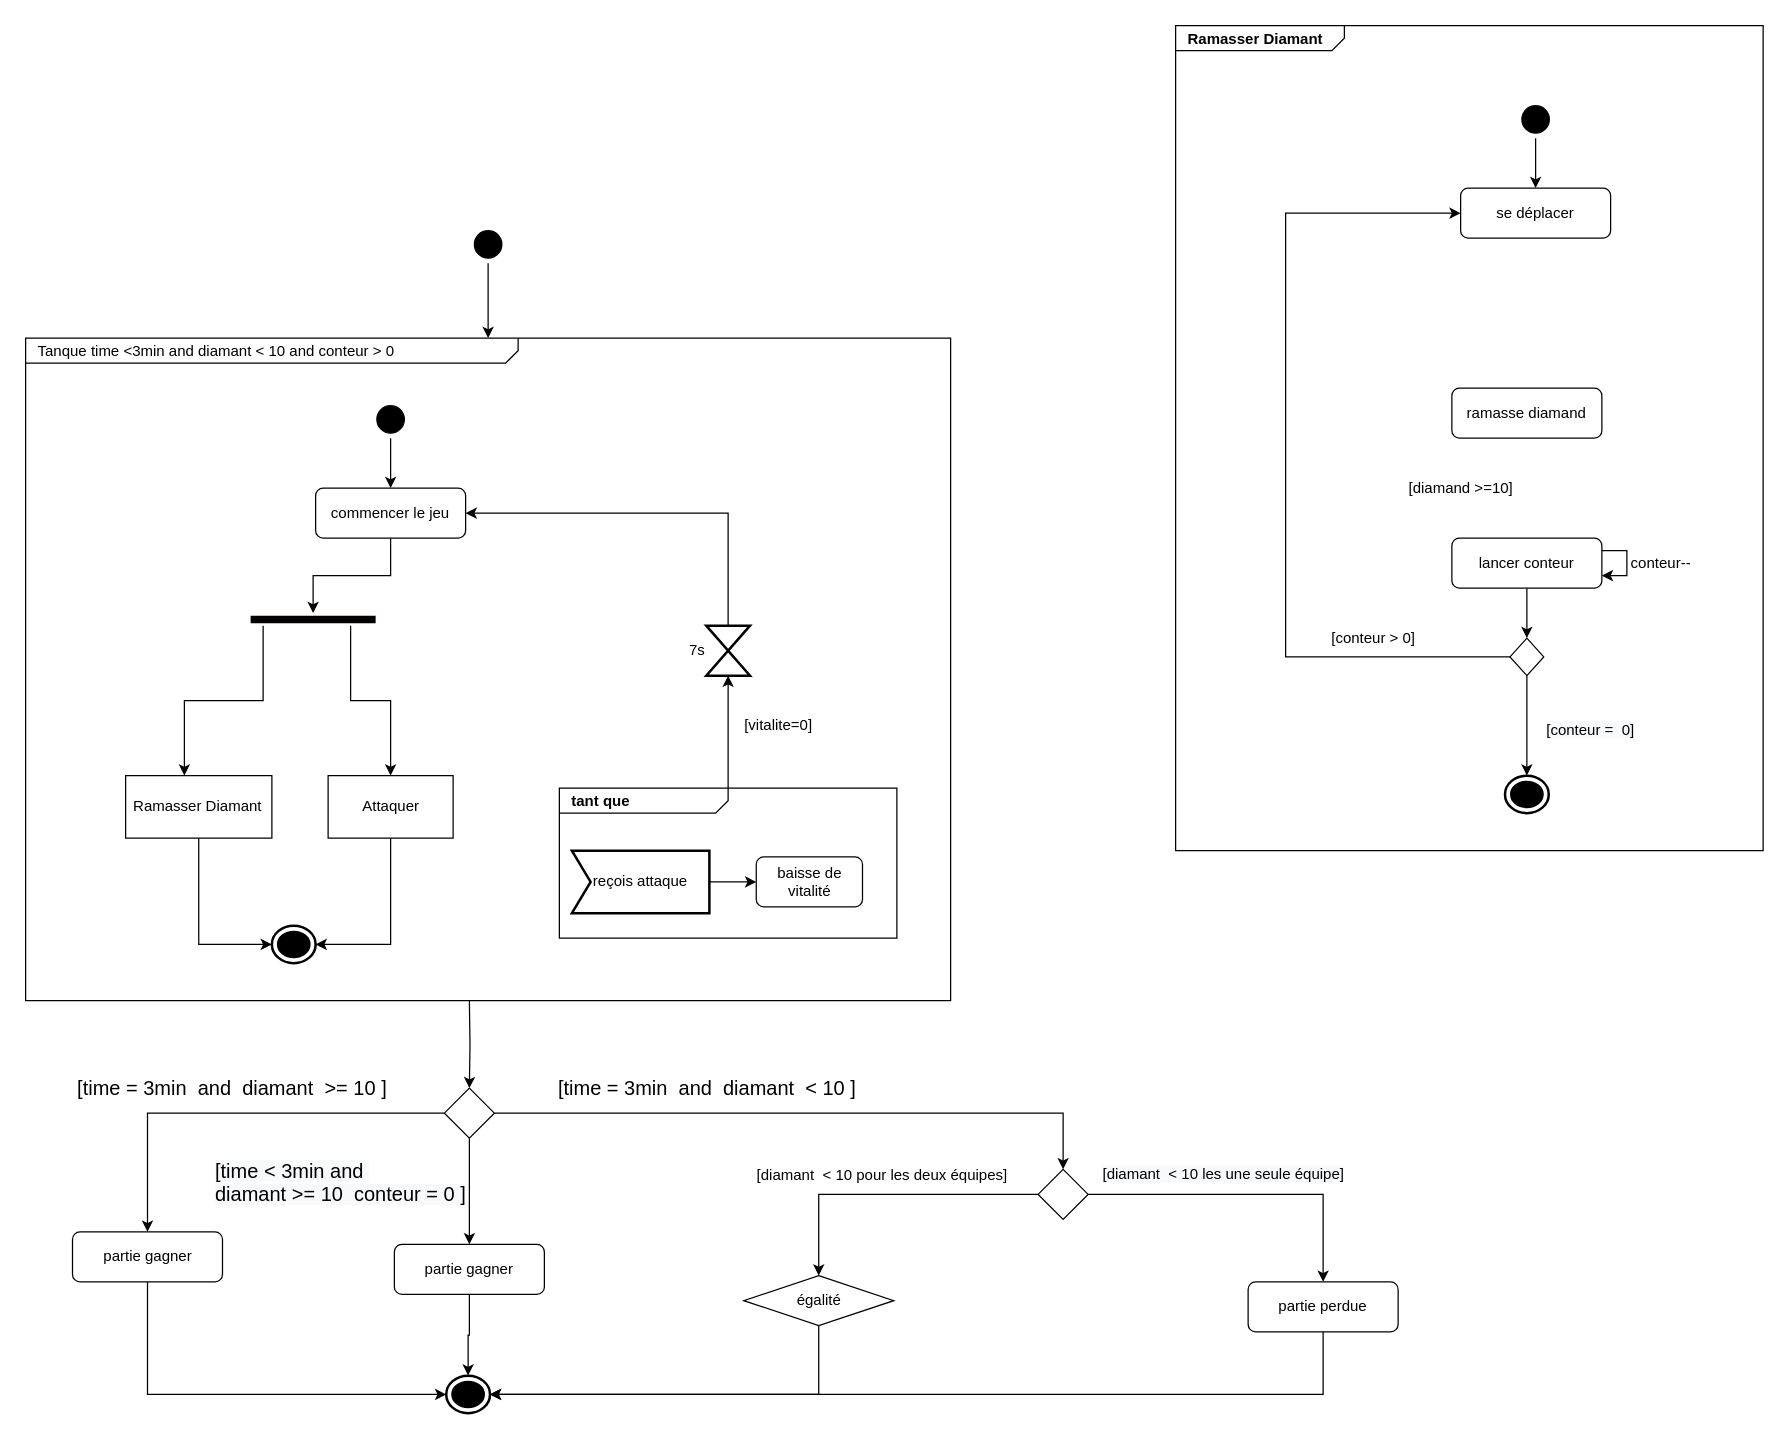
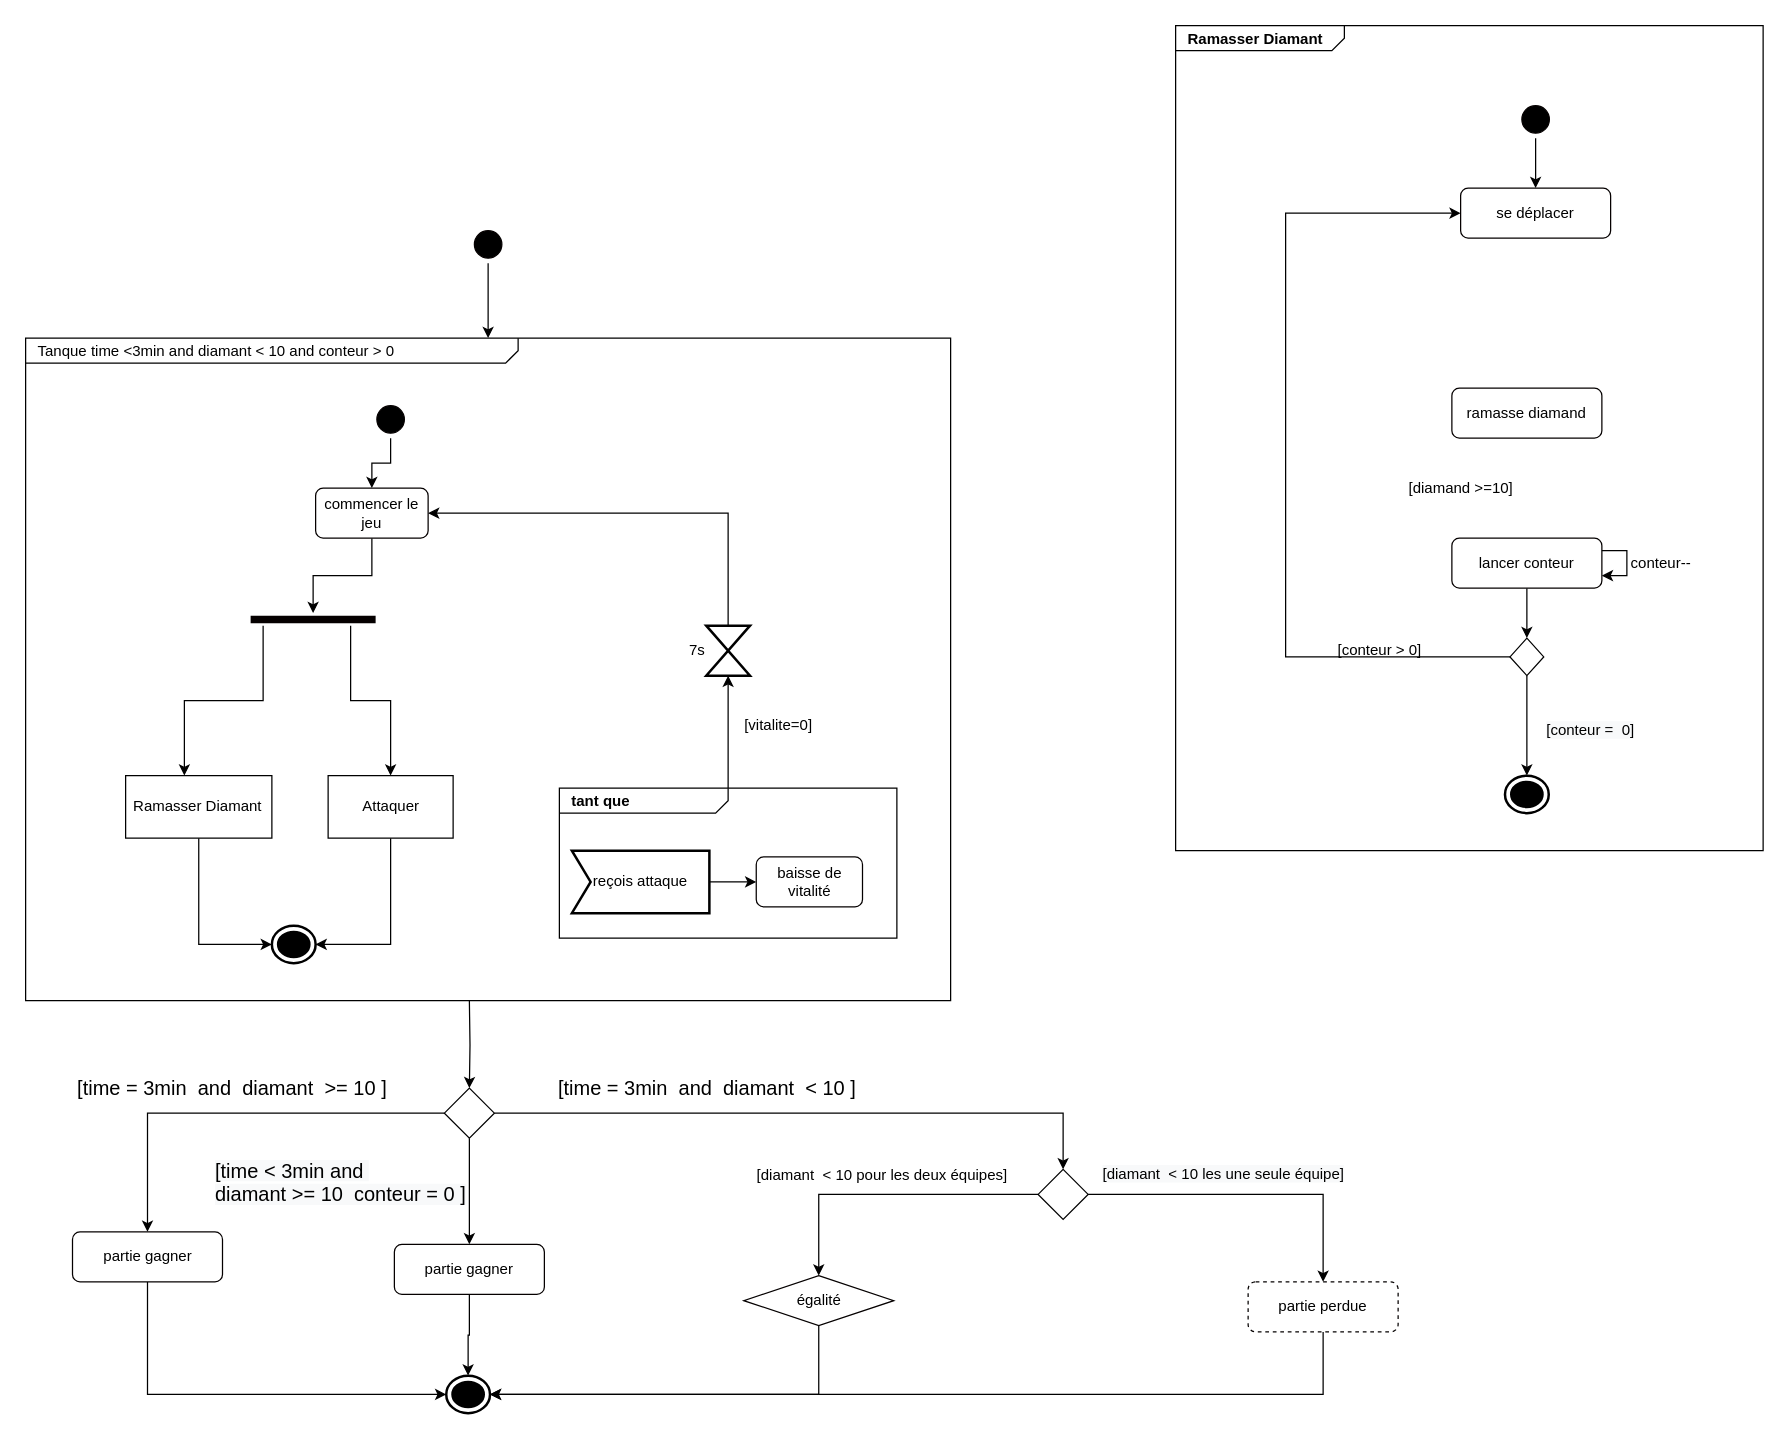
(391, 513) -> (372, 513)
(1373, 638) -> (1379, 651)
(1323, 1307) -> (1323, 1307)
